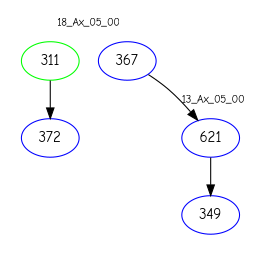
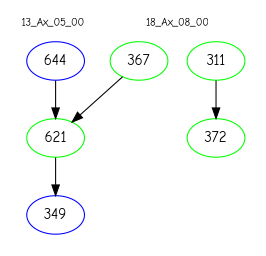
(89, 23) -> (178, 23)
none -> (56, 61)
(127, 61) -> (139, 61)
(50, 138) -> (216, 138)
(211, 138) -> (56, 138)
